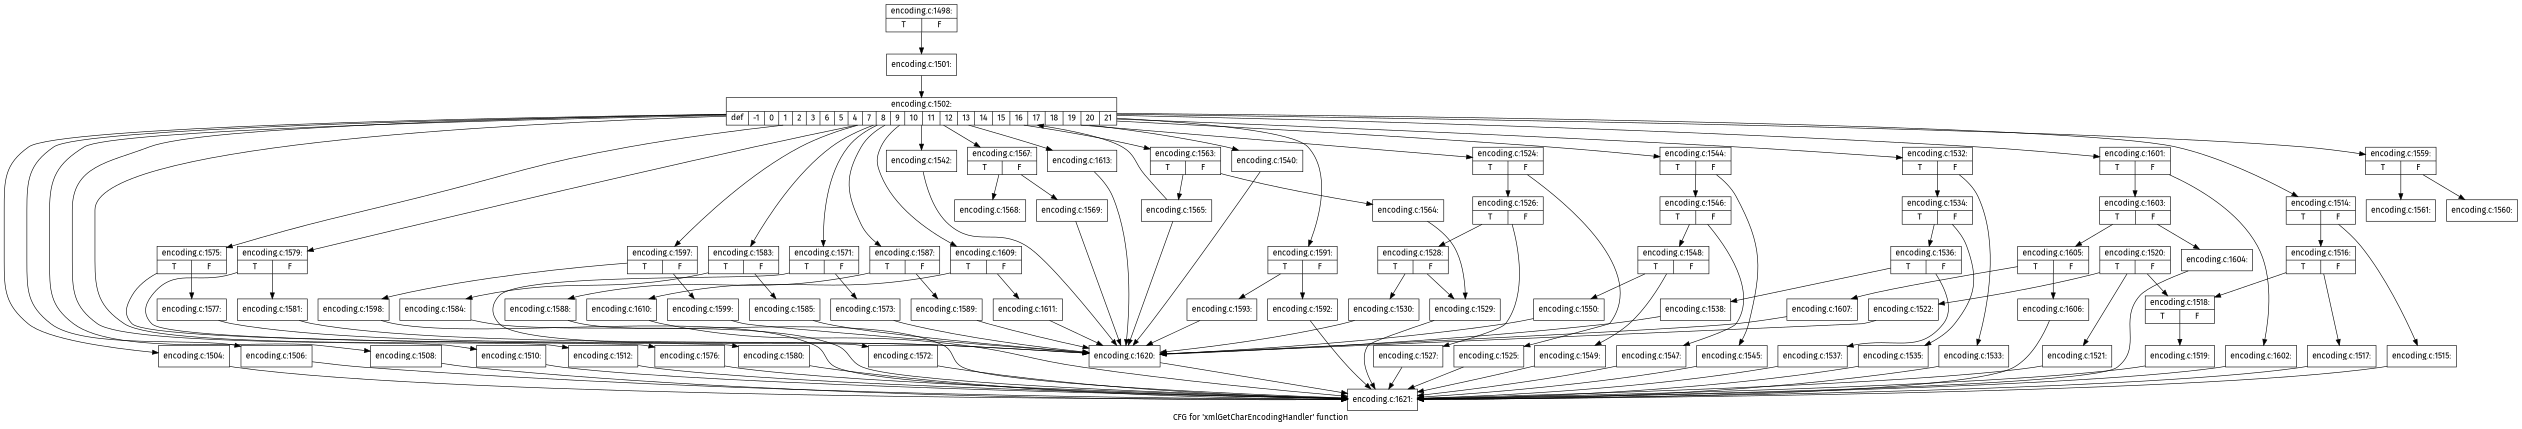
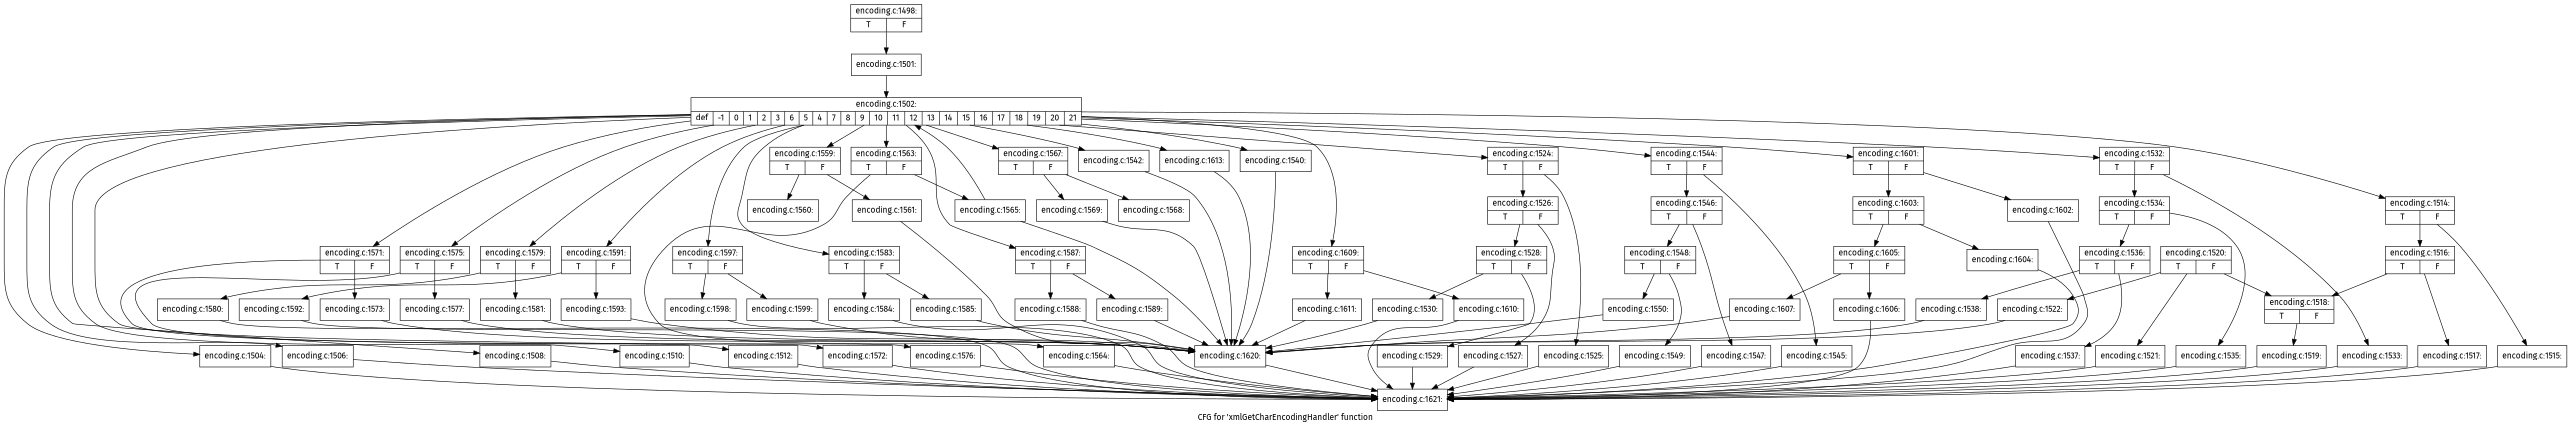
(1457, 251) -> (1243, 384)
none -> (1009, 324)
